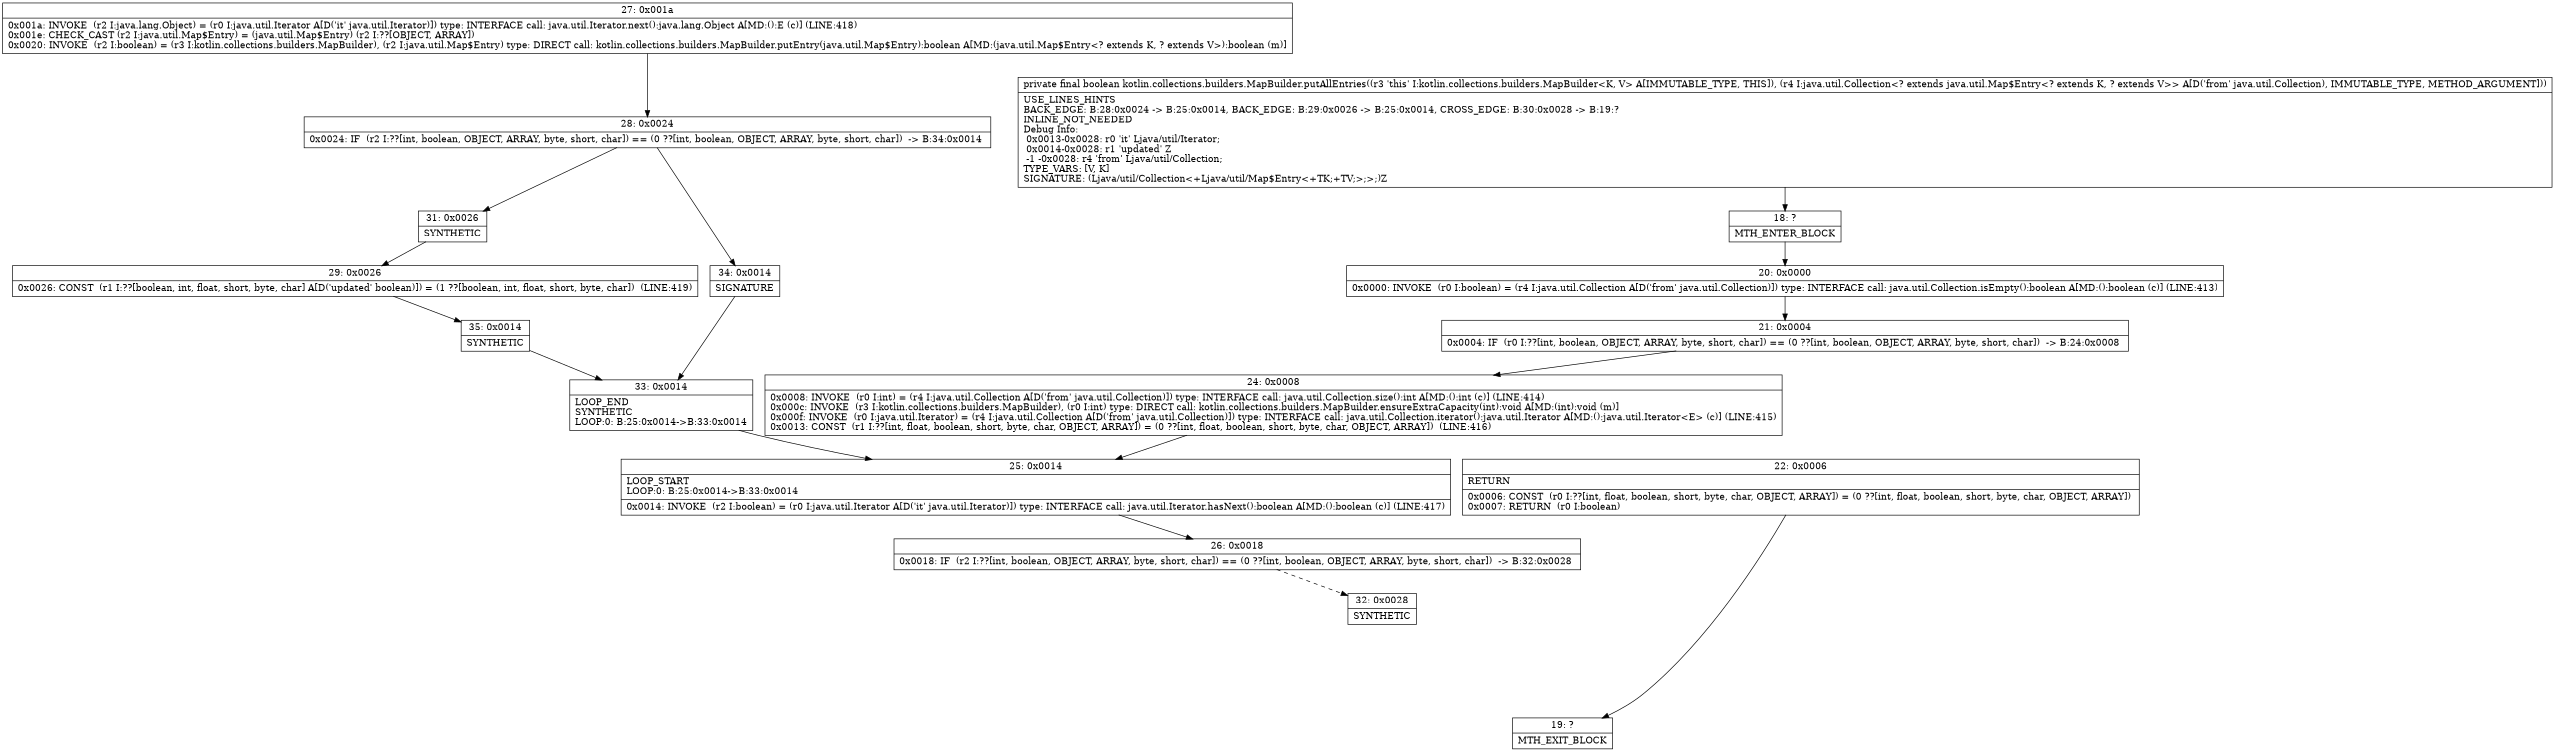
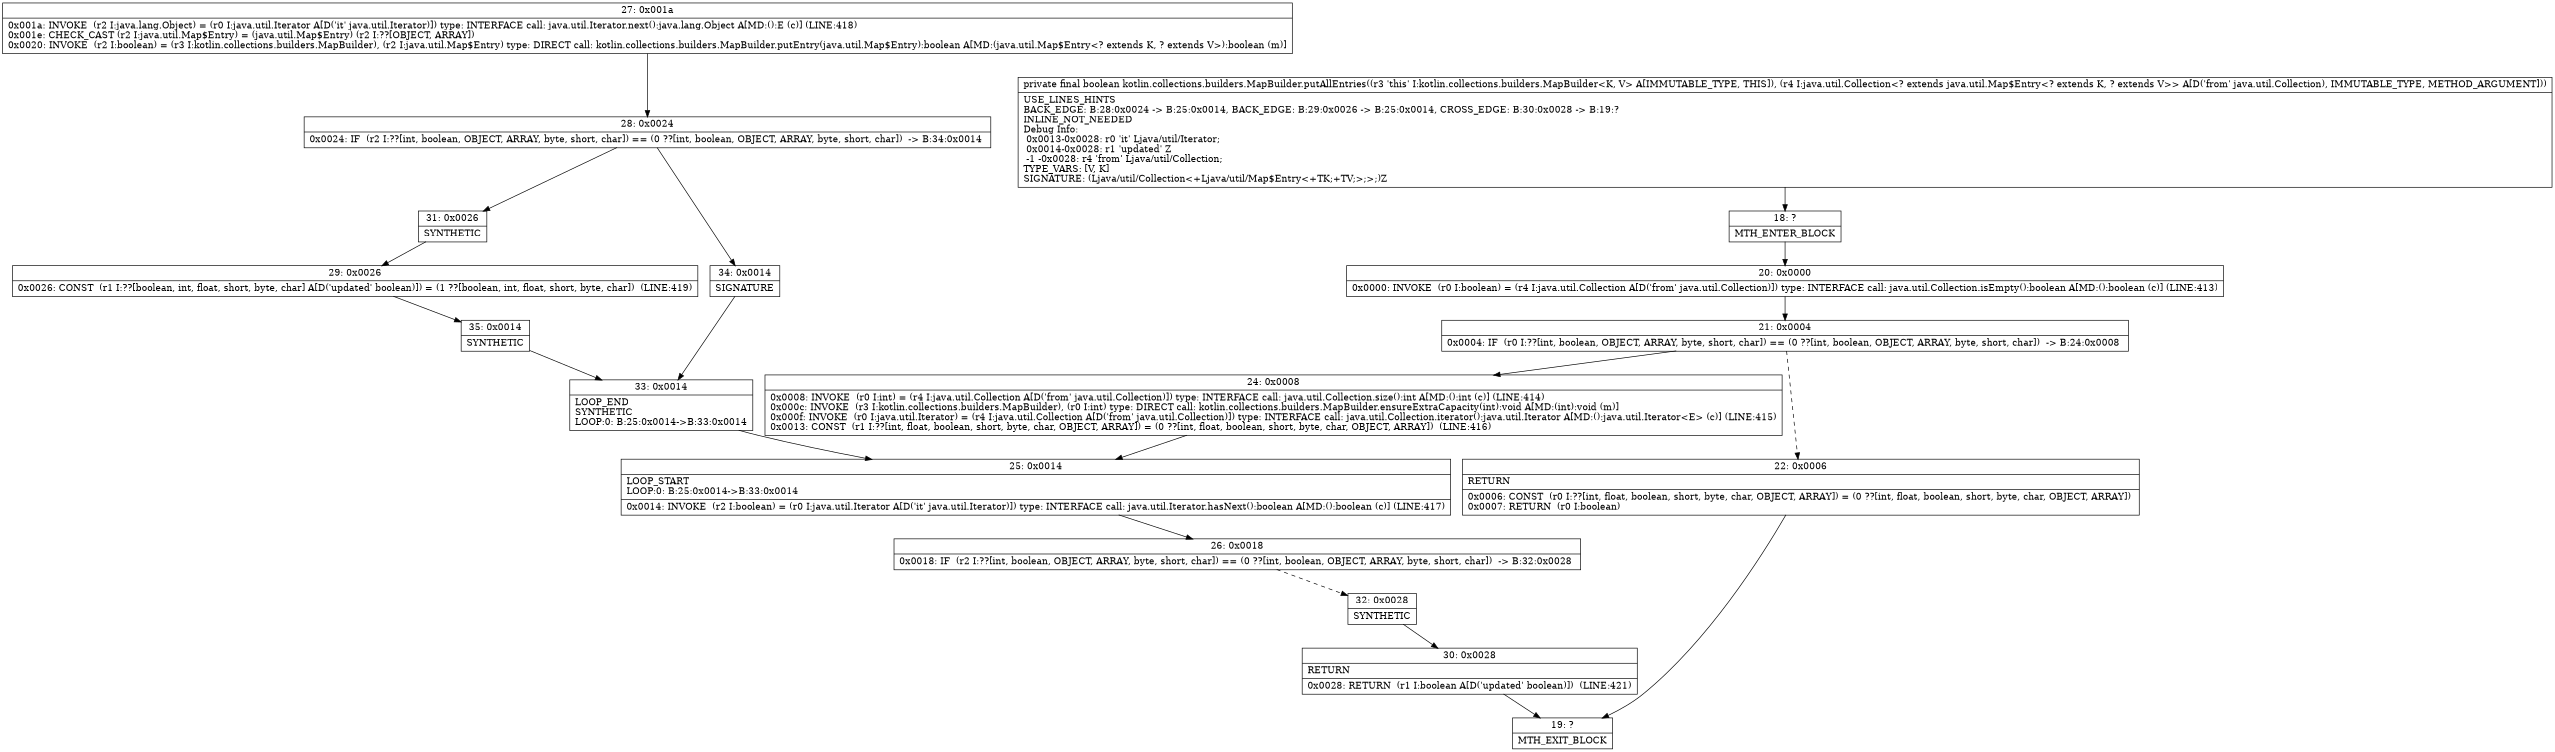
none -> (1792, 402)
none -> (1470, 671)
